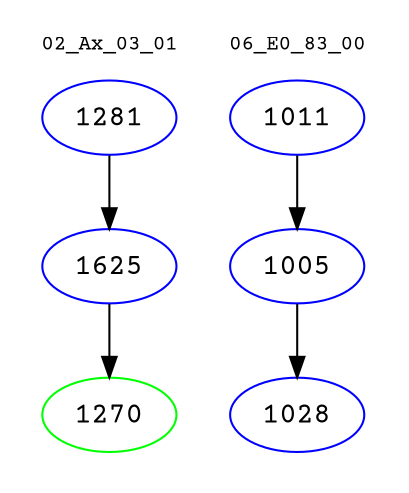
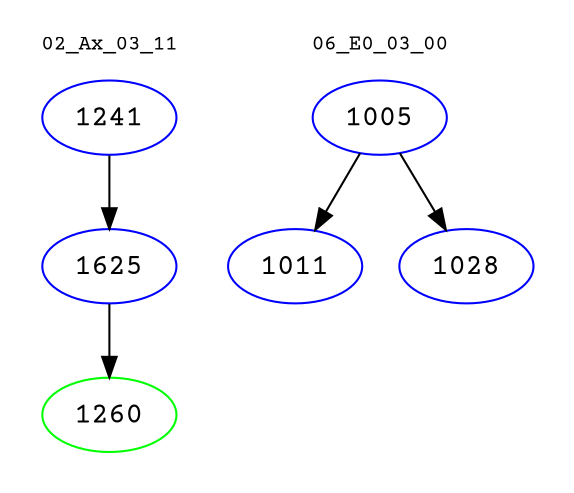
(110, 44) -> (110, 44)
(298, 44) -> (381, 44)
(109, 118) -> (109, 118)
(297, 182) -> (343, 183)
(109, 415) -> (109, 415)
